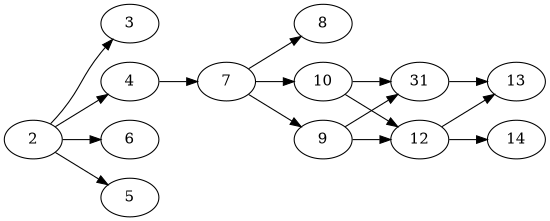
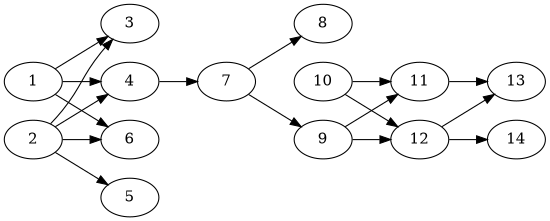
none -> (33, 82)
(270, 82) -> none
(420, 82) -> (420, 82)
